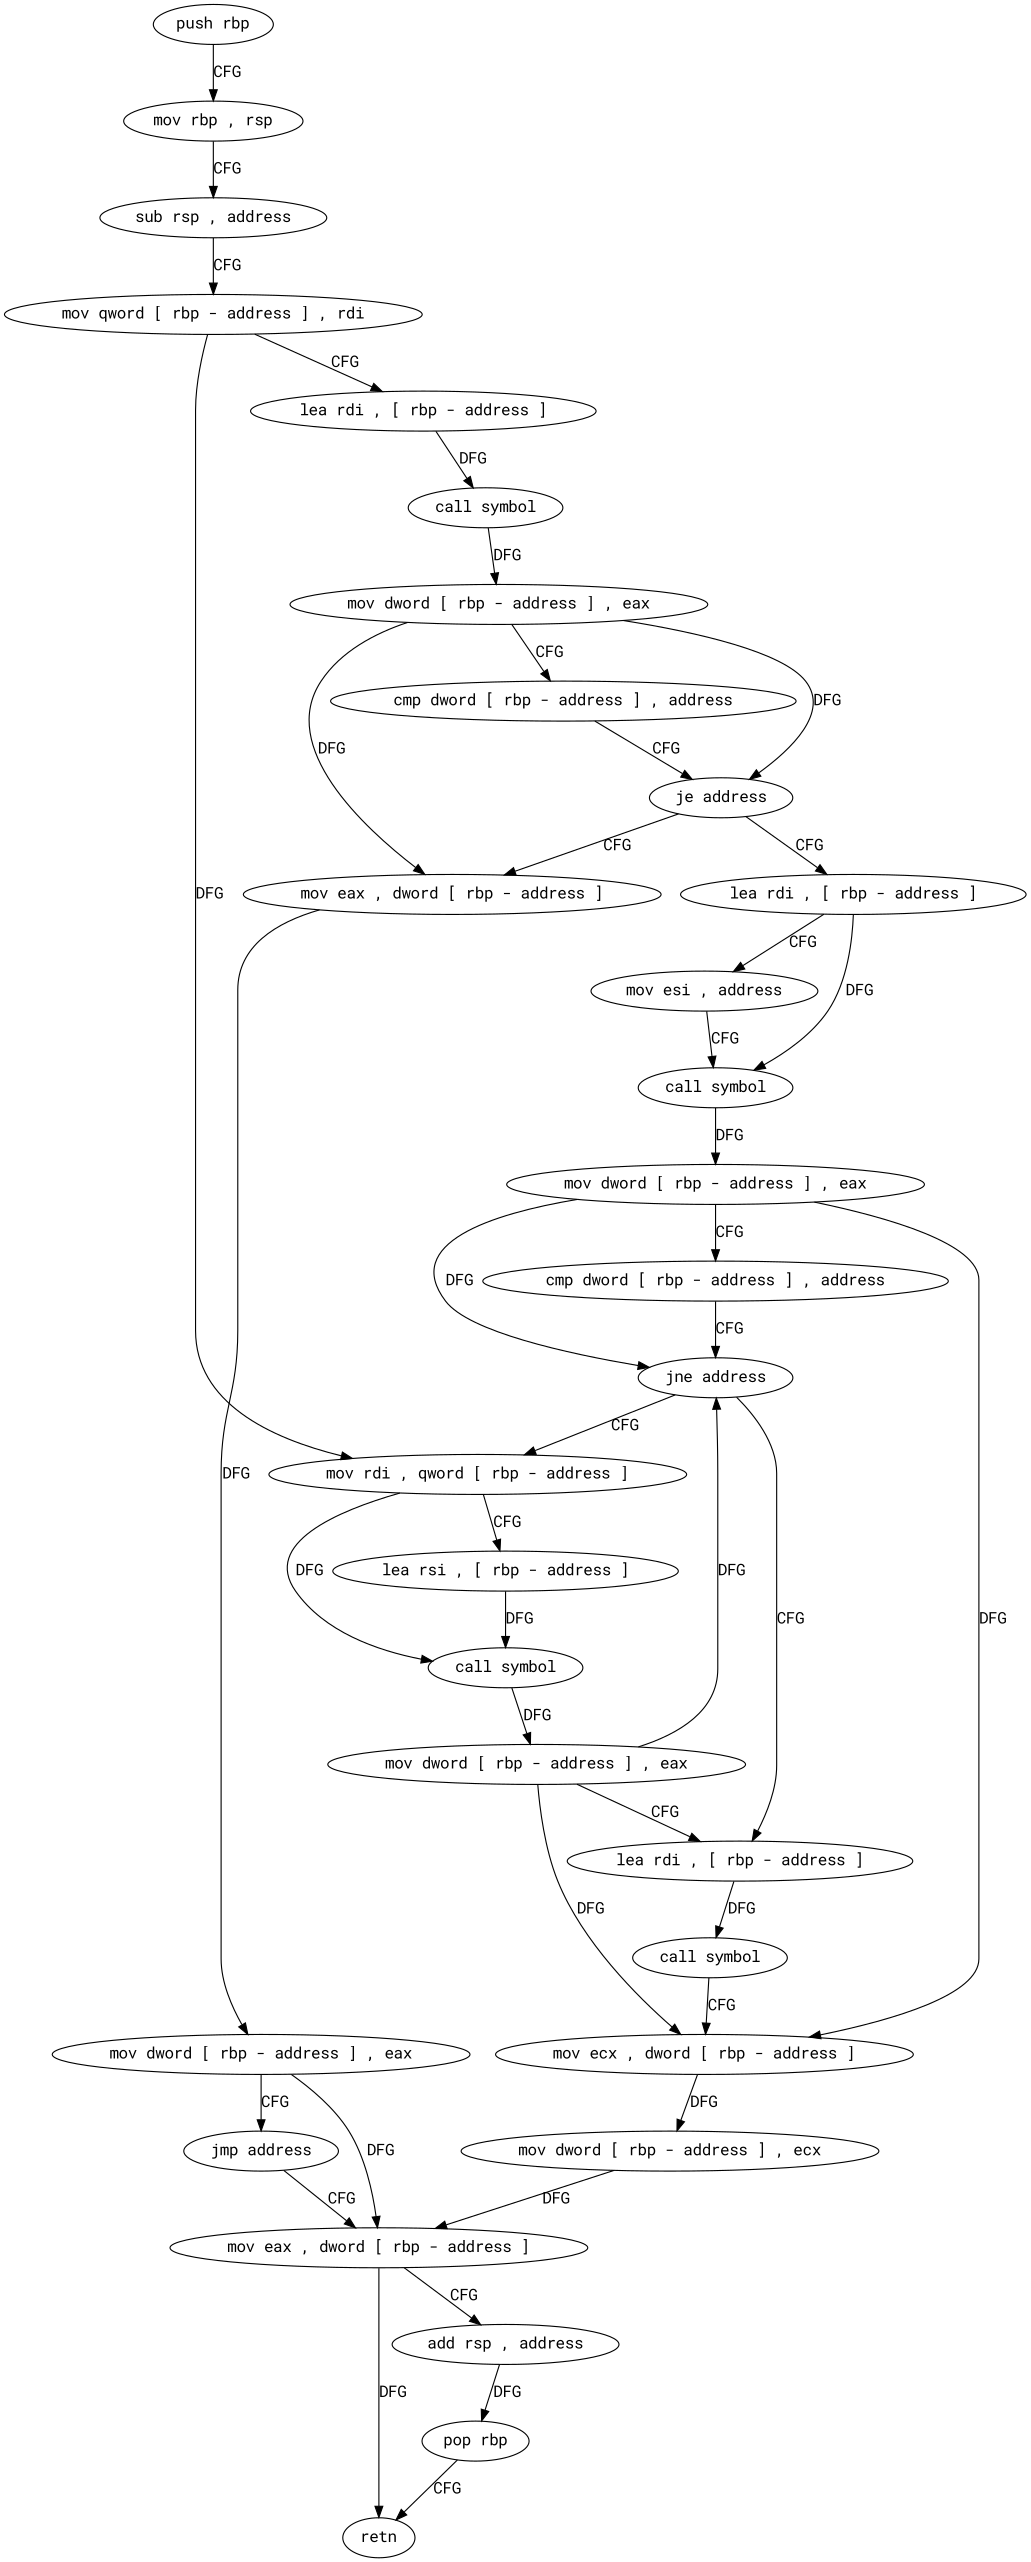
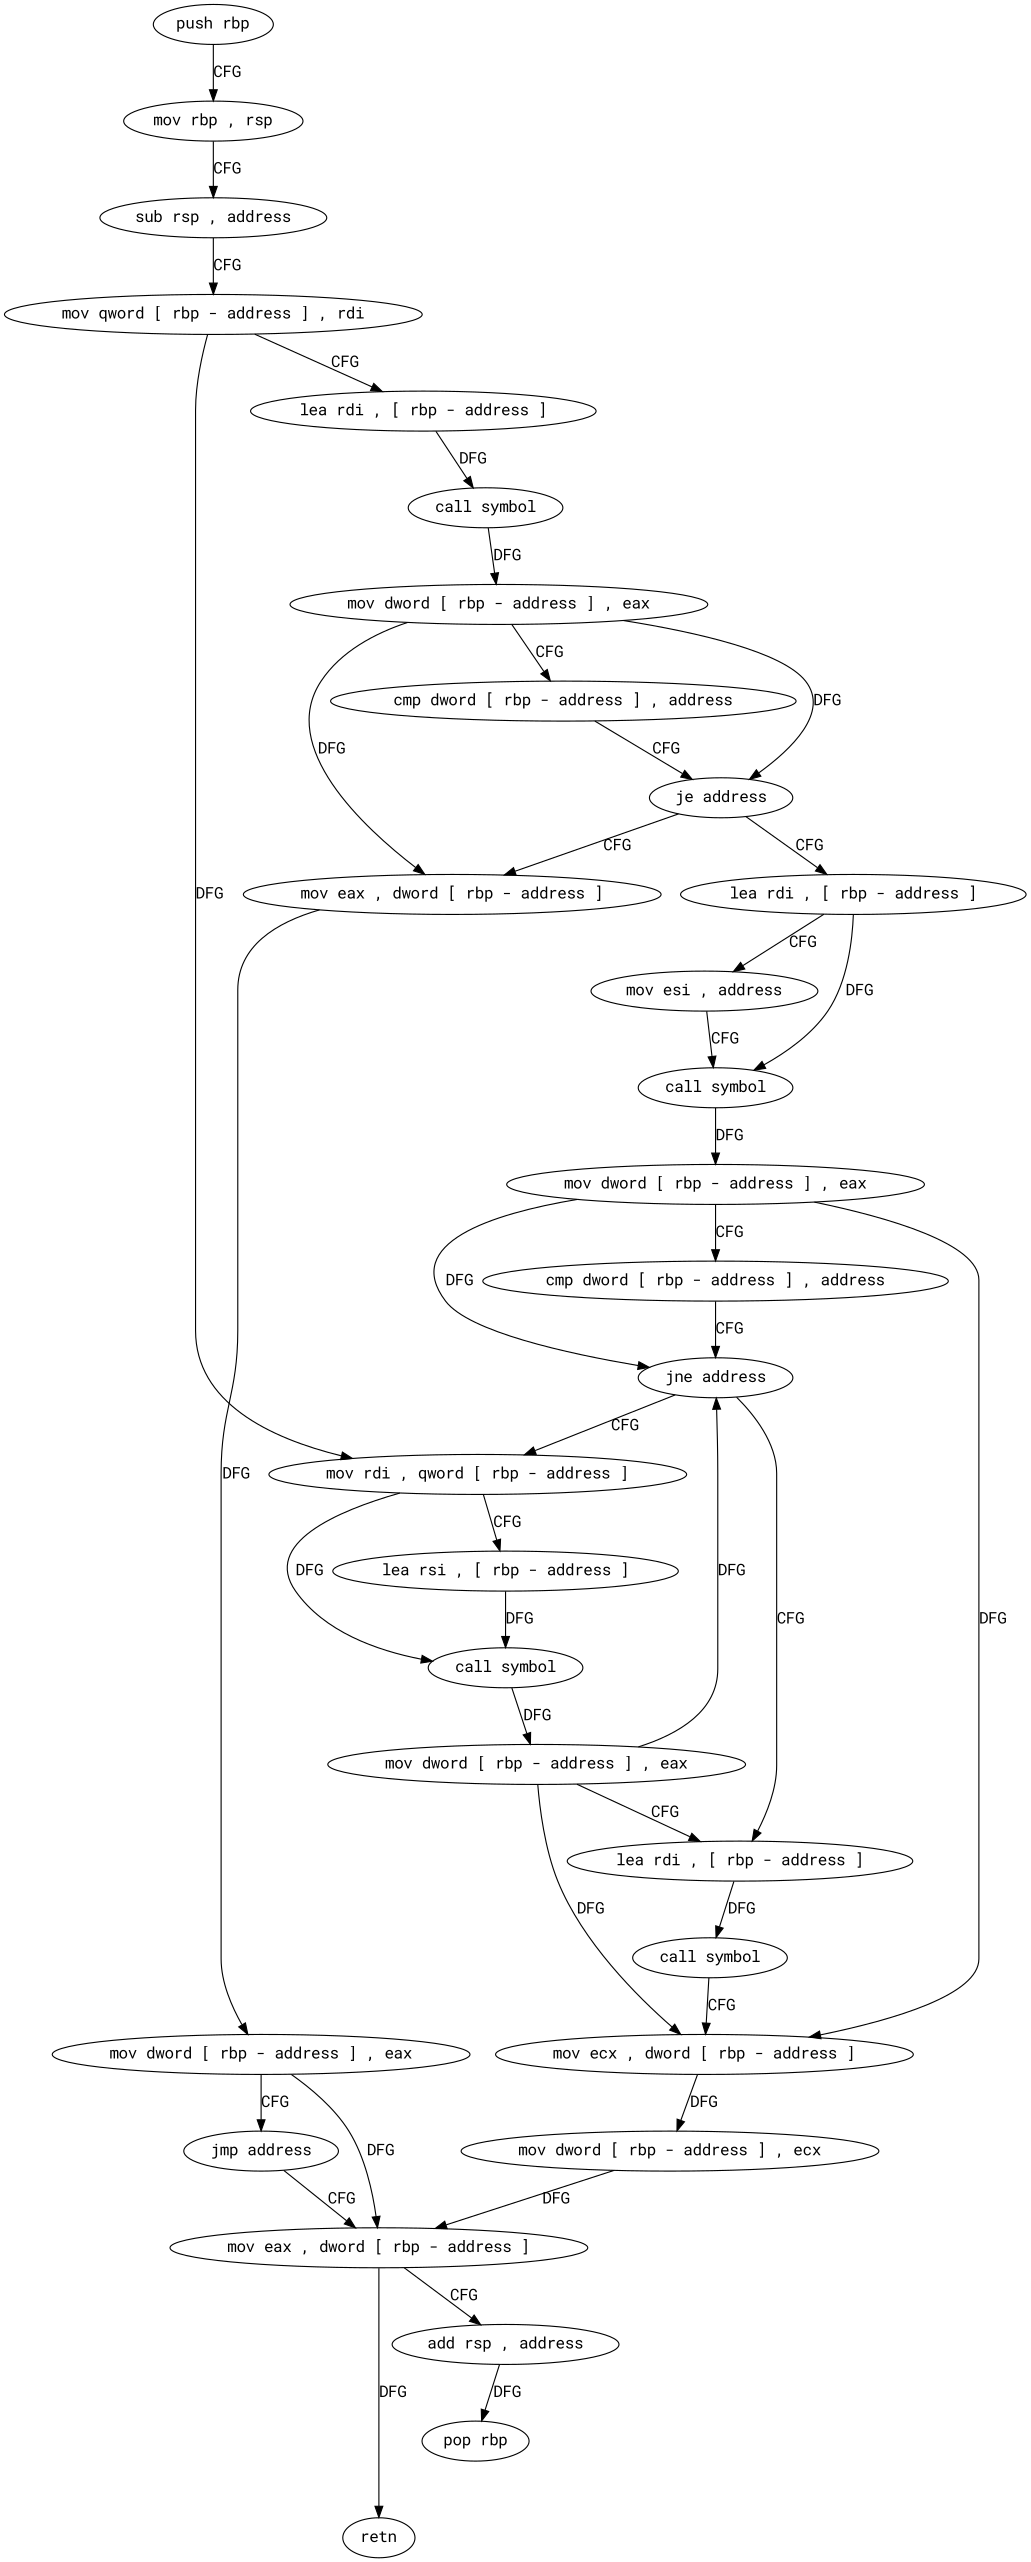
(431, 2486) -> none
